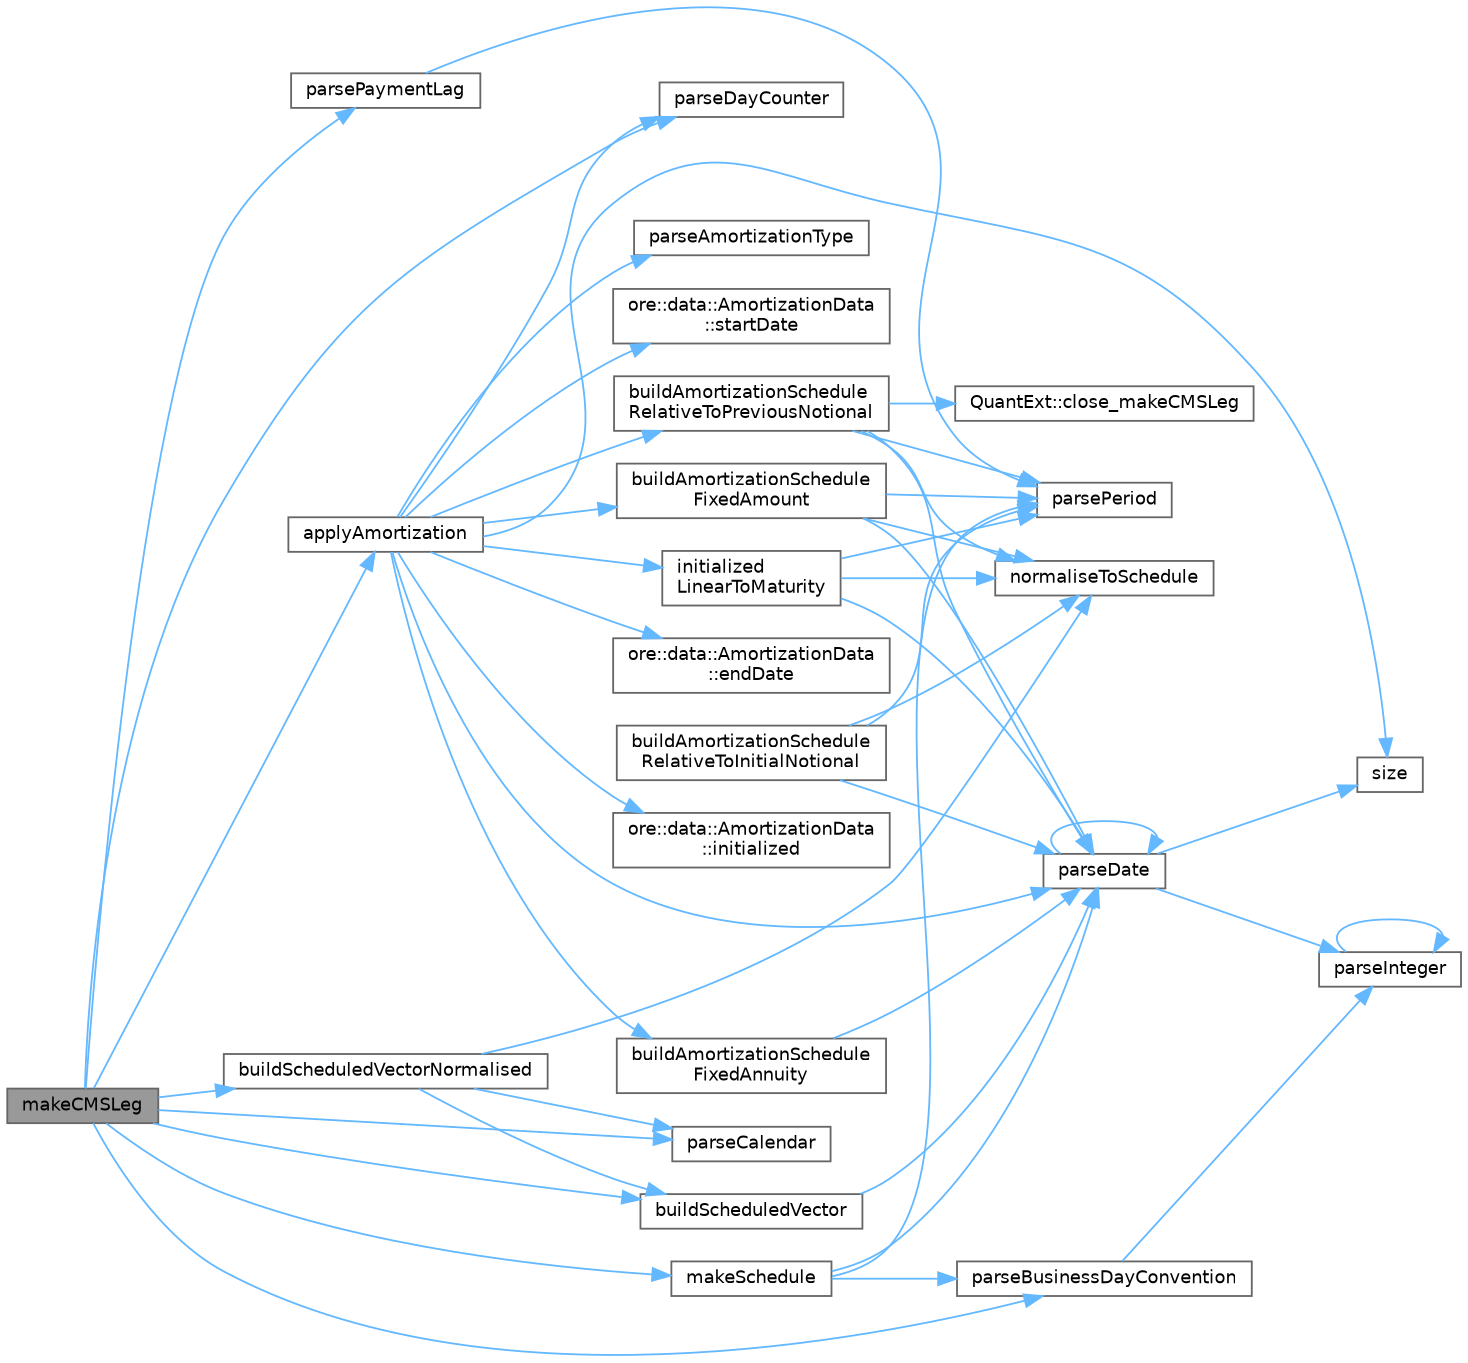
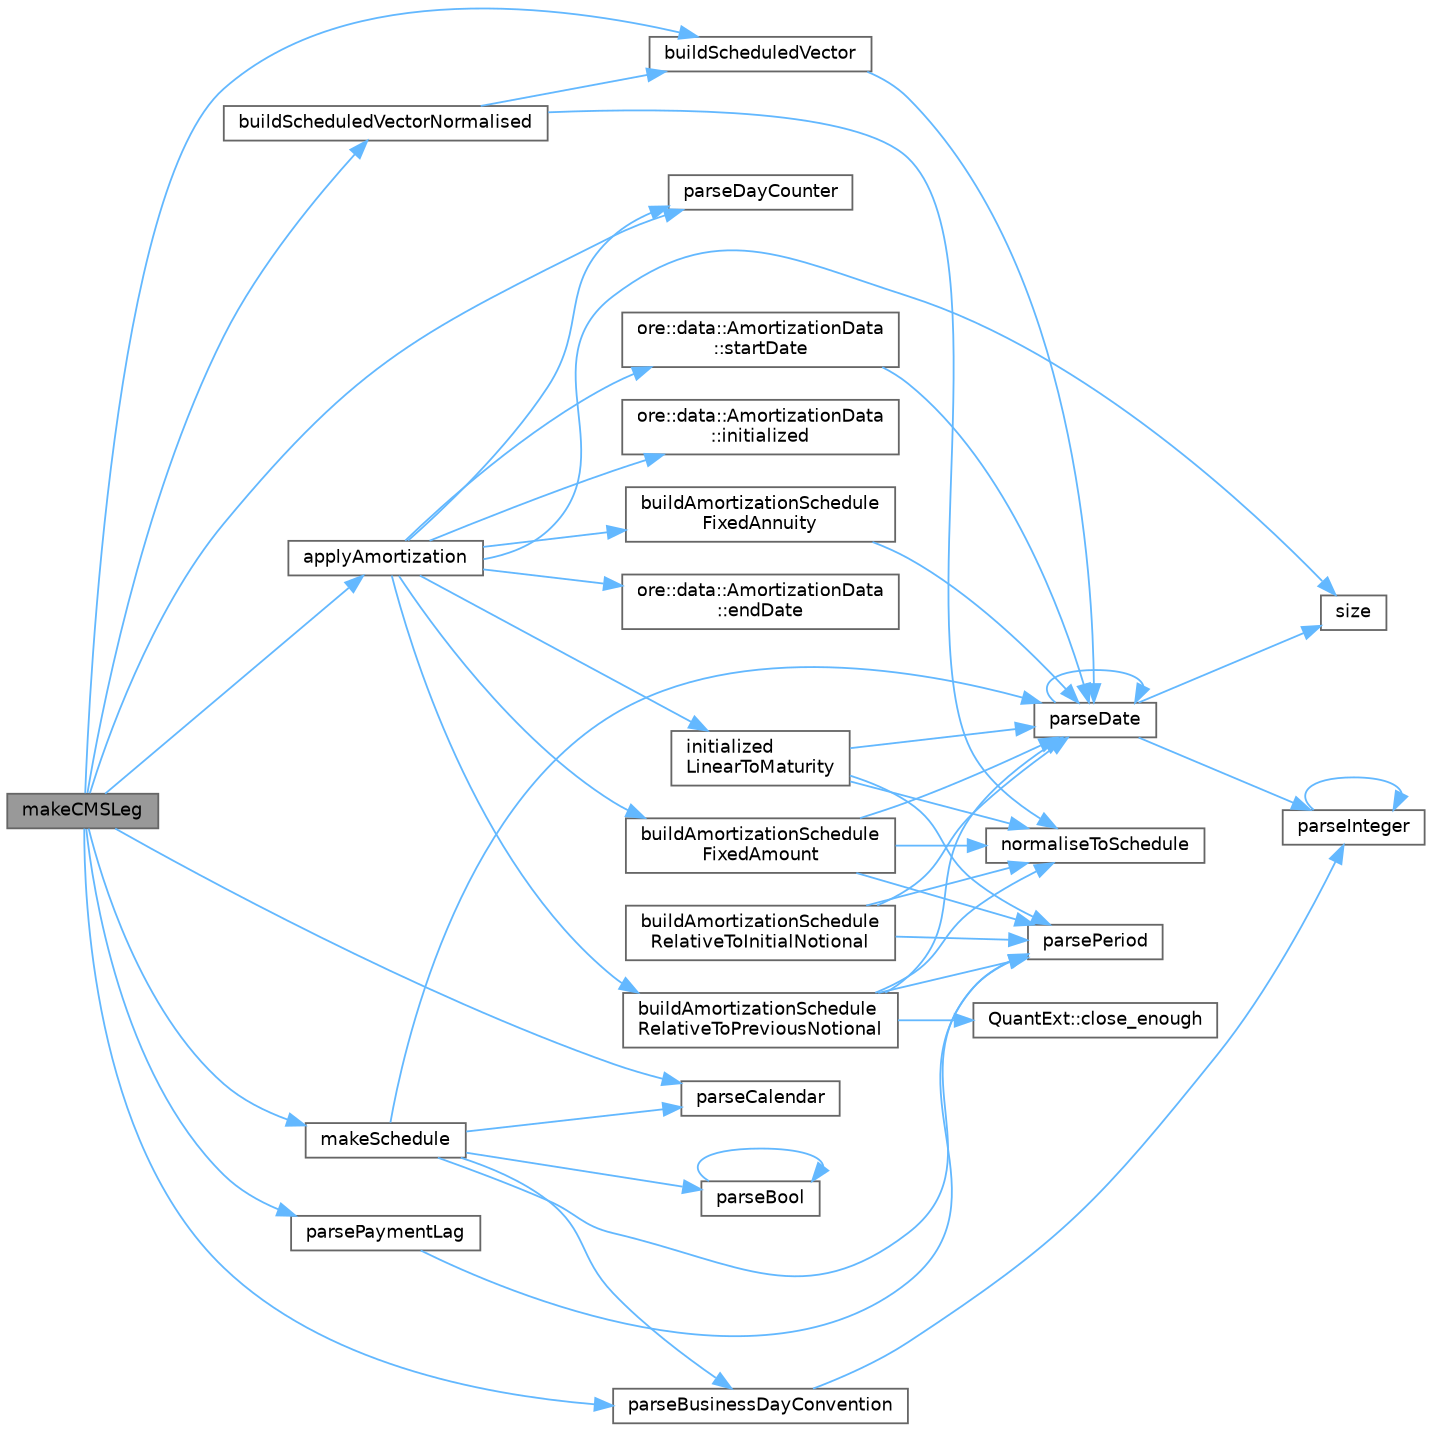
(751, 238) -> none
(1104, 404) -> (1095, 1020)
(623, 888) -> (1009, 508)
(564, 1107) -> (565, 1120)
none -> (761, 1199)
